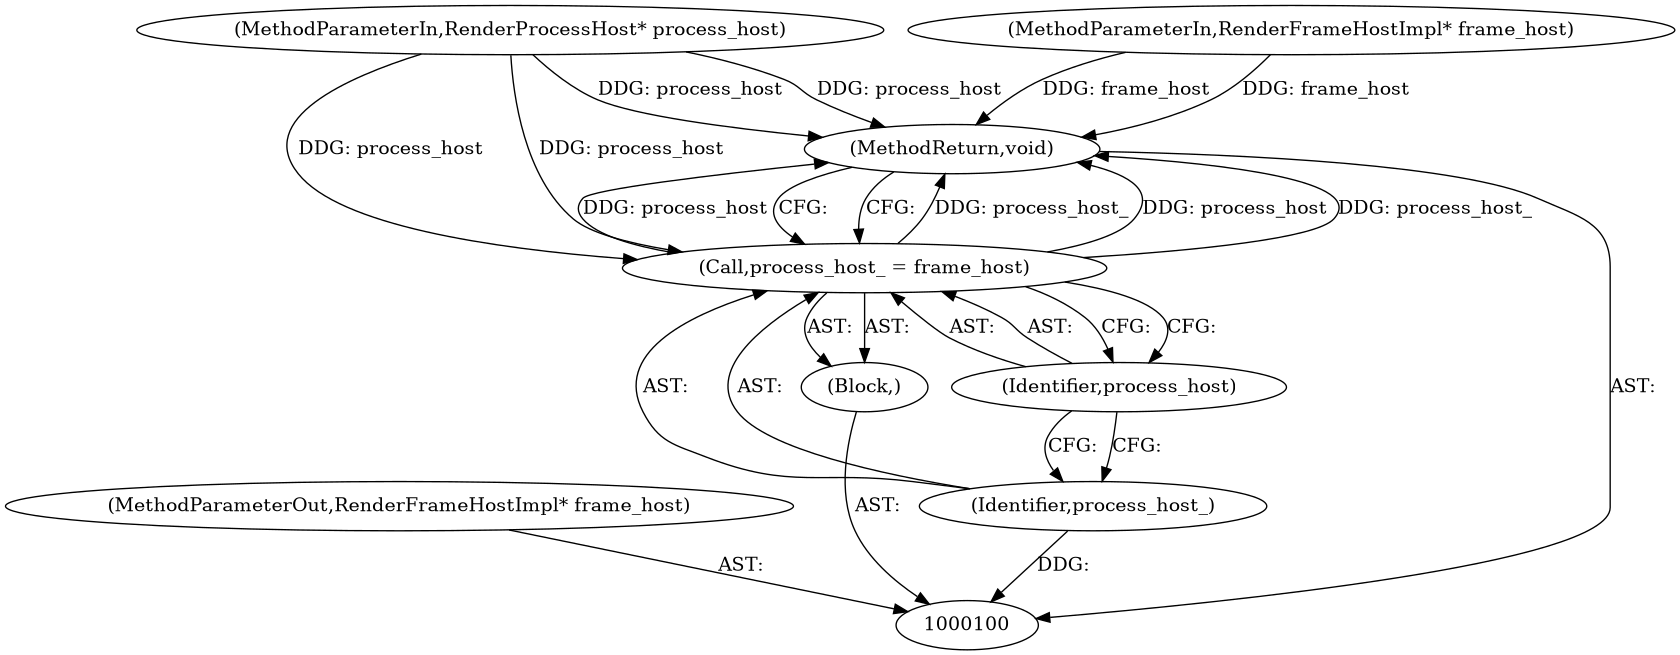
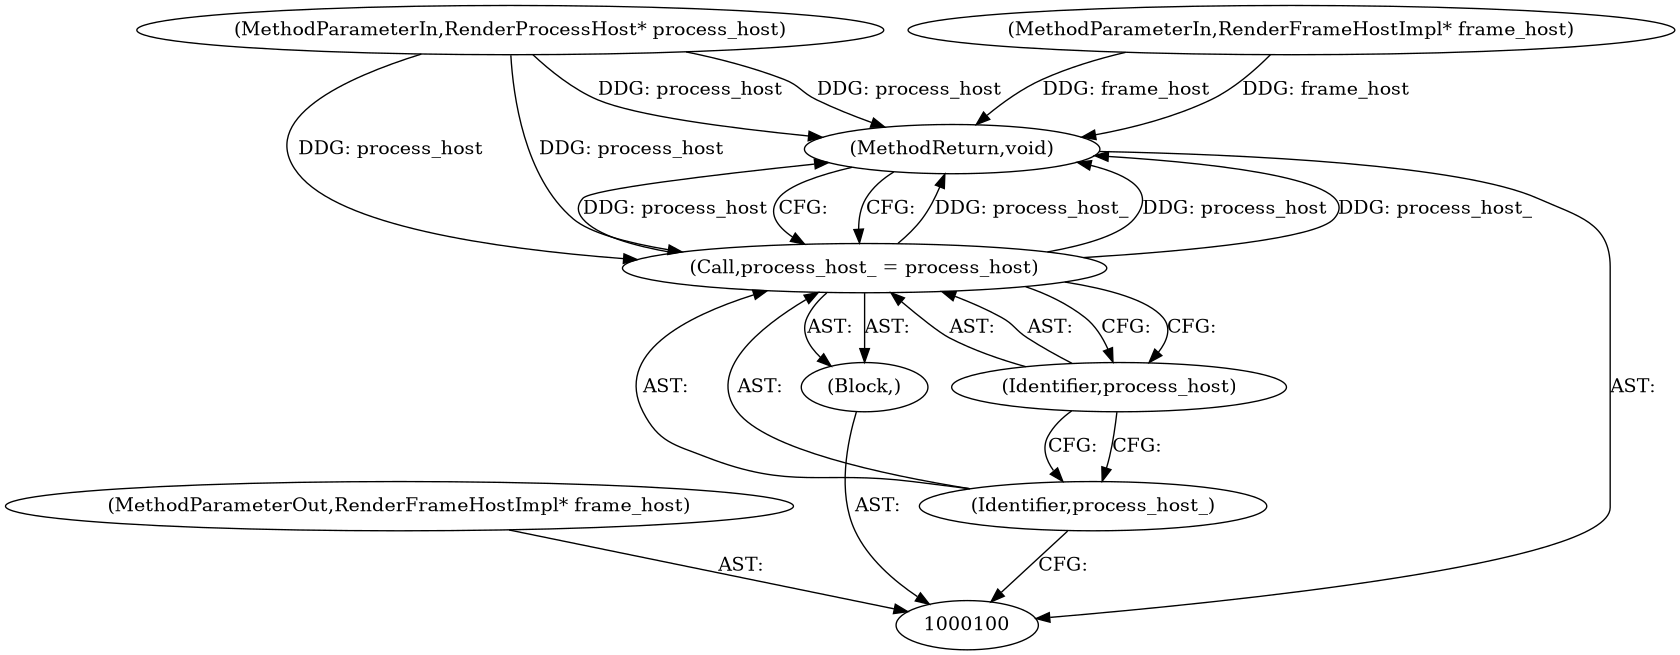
(865, 268) -> (865, 268)
(1066, 566) -> (1066, 566)
